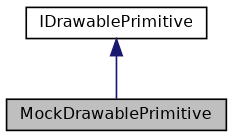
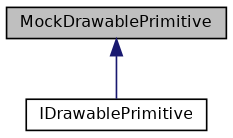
(116, 77) -> (116, 77)
